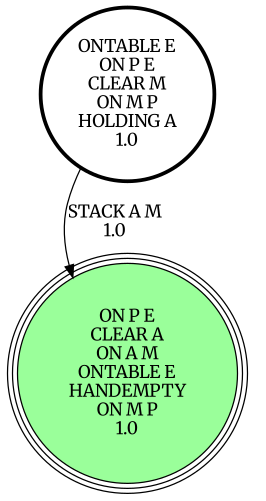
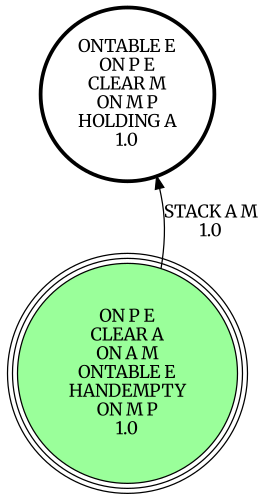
(65, 215) -> (164, 228)
